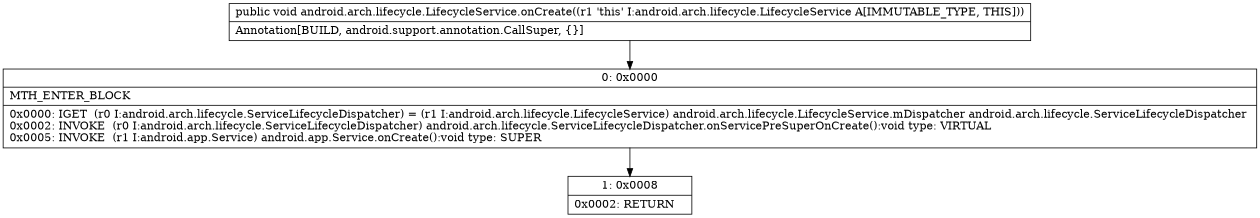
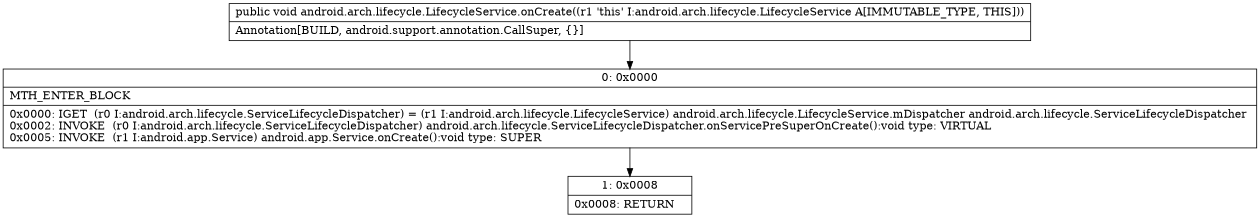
(630, 204) -> (630, 204)
